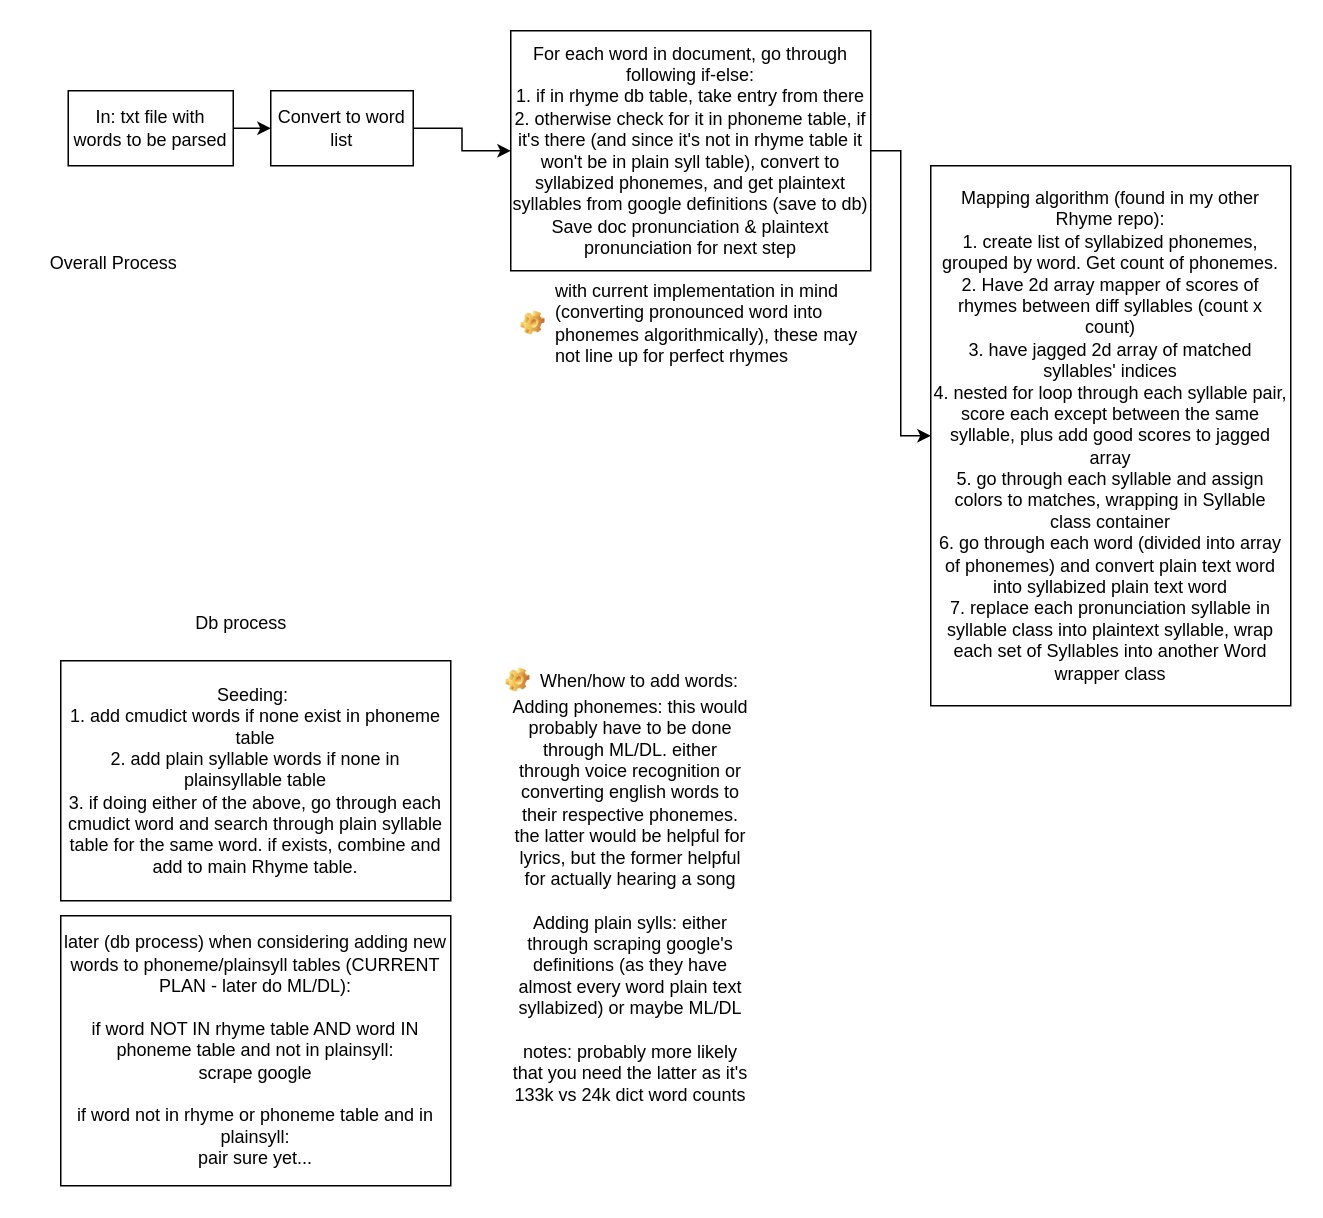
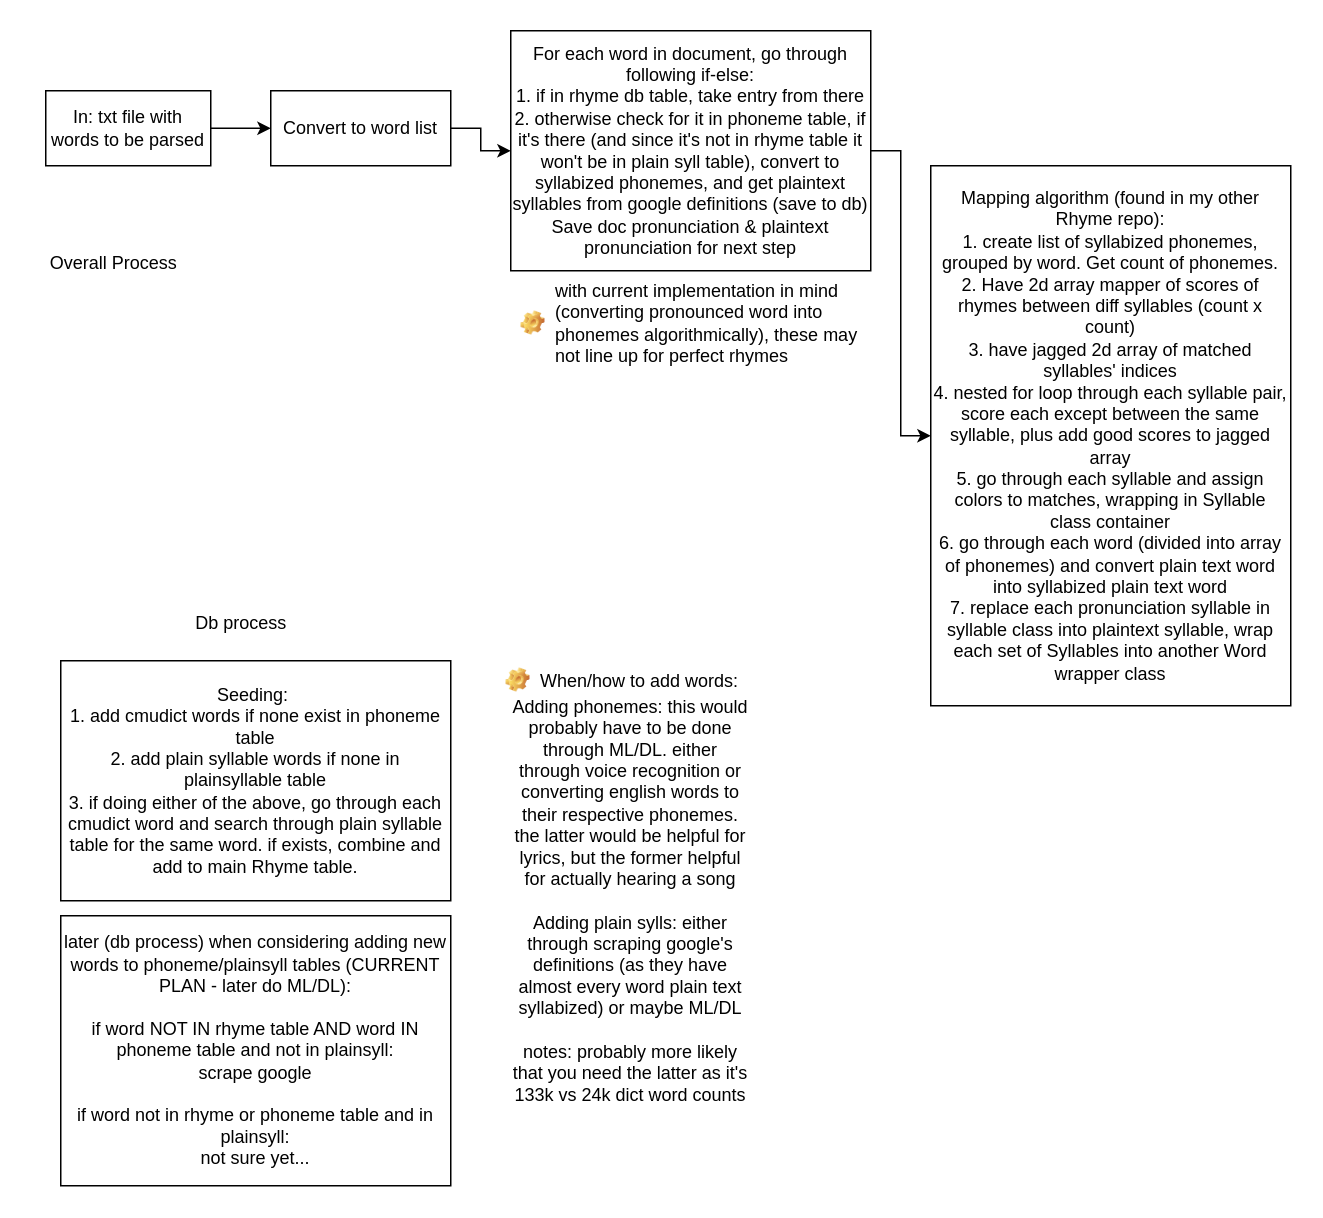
(151, 128) -> (128, 128)
(342, 128) -> (361, 128)
(256, 1051) -> (256, 1051)
